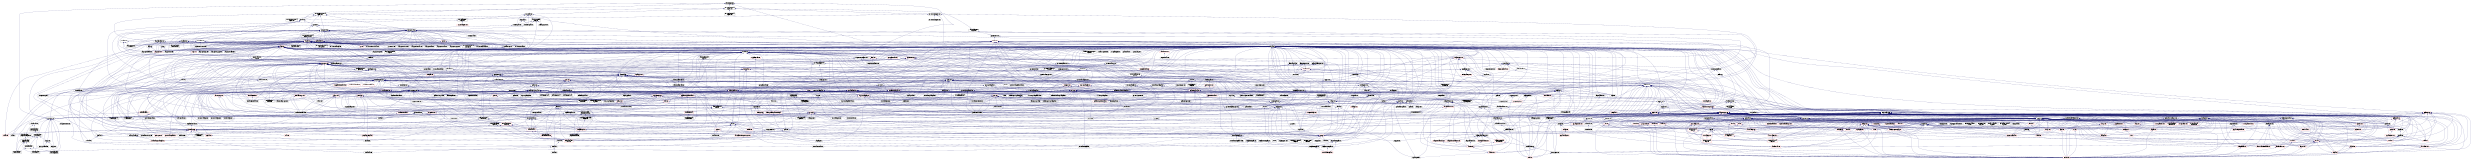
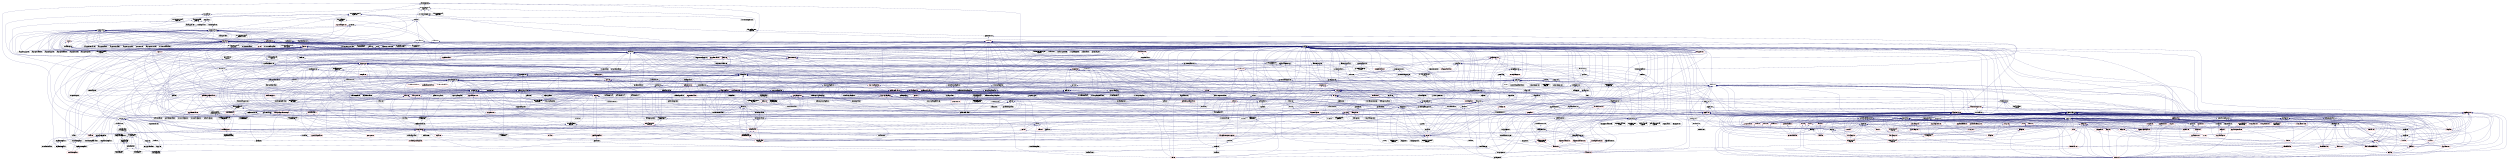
none -> (1051, 52)
(1293, 63) -> (1346, 63)
(396, 96) -> none
